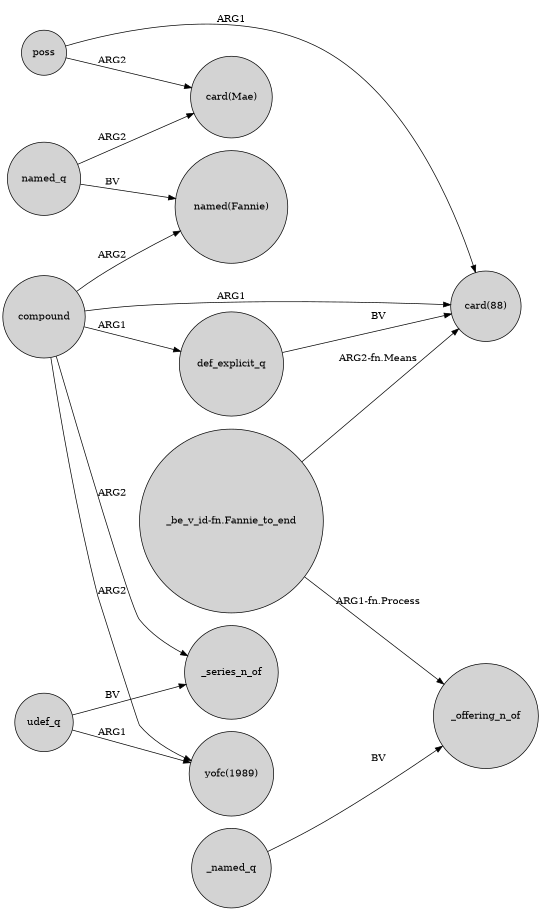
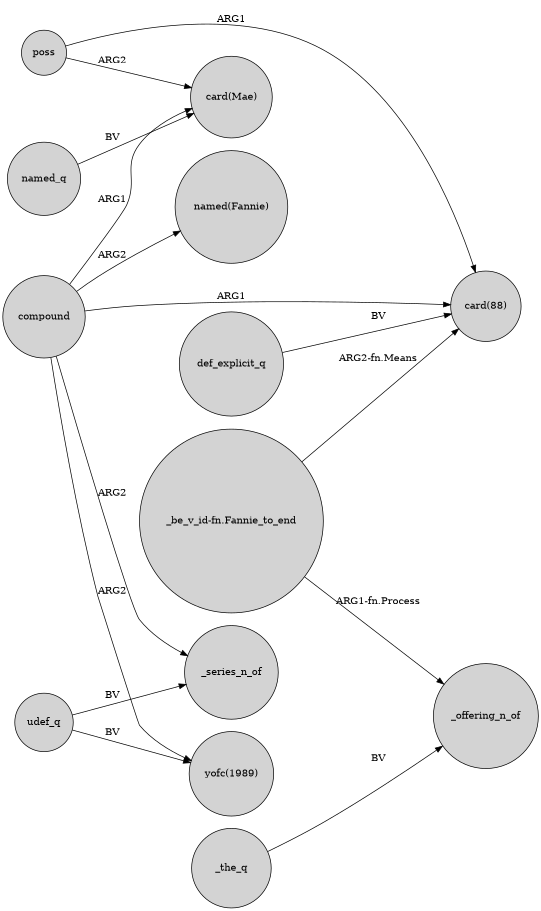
(112, 138) -> (112, 138)
(124, 191) -> none
(129, 338) -> (130, 194)
(112, 733) -> (112, 733)
(231, 868) -> (231, 868)
